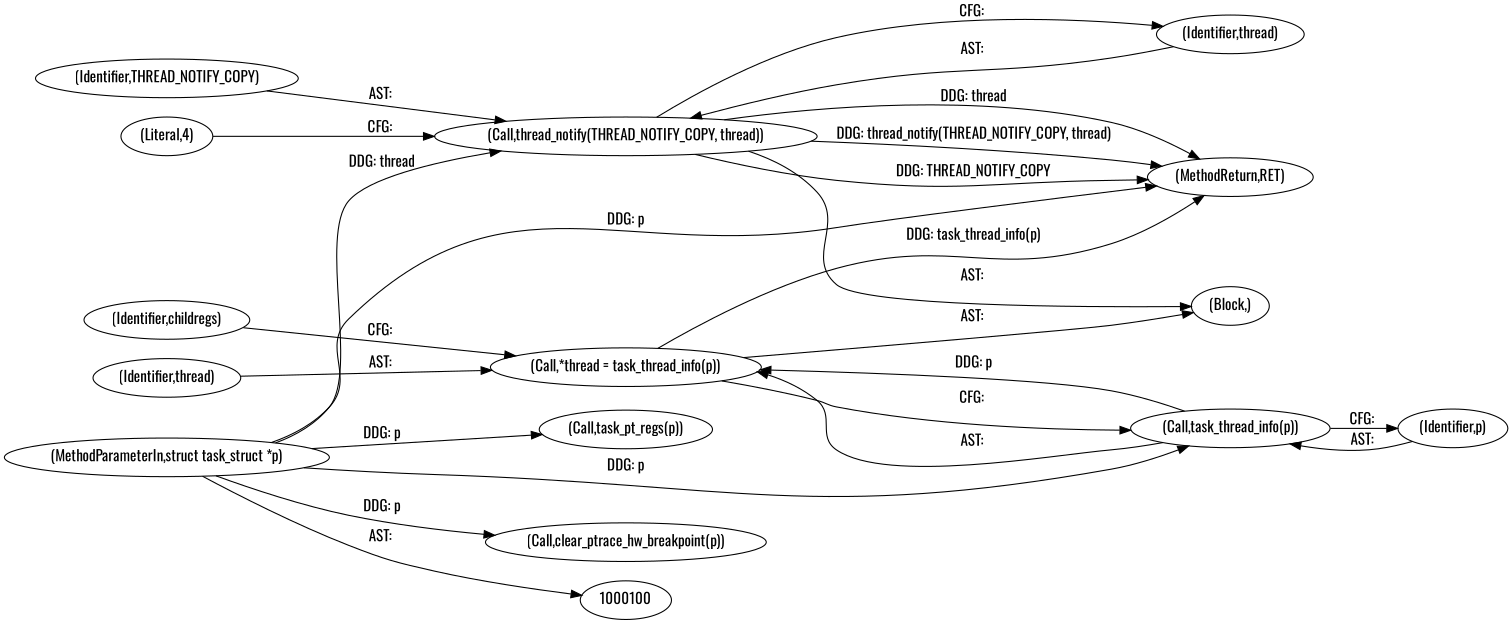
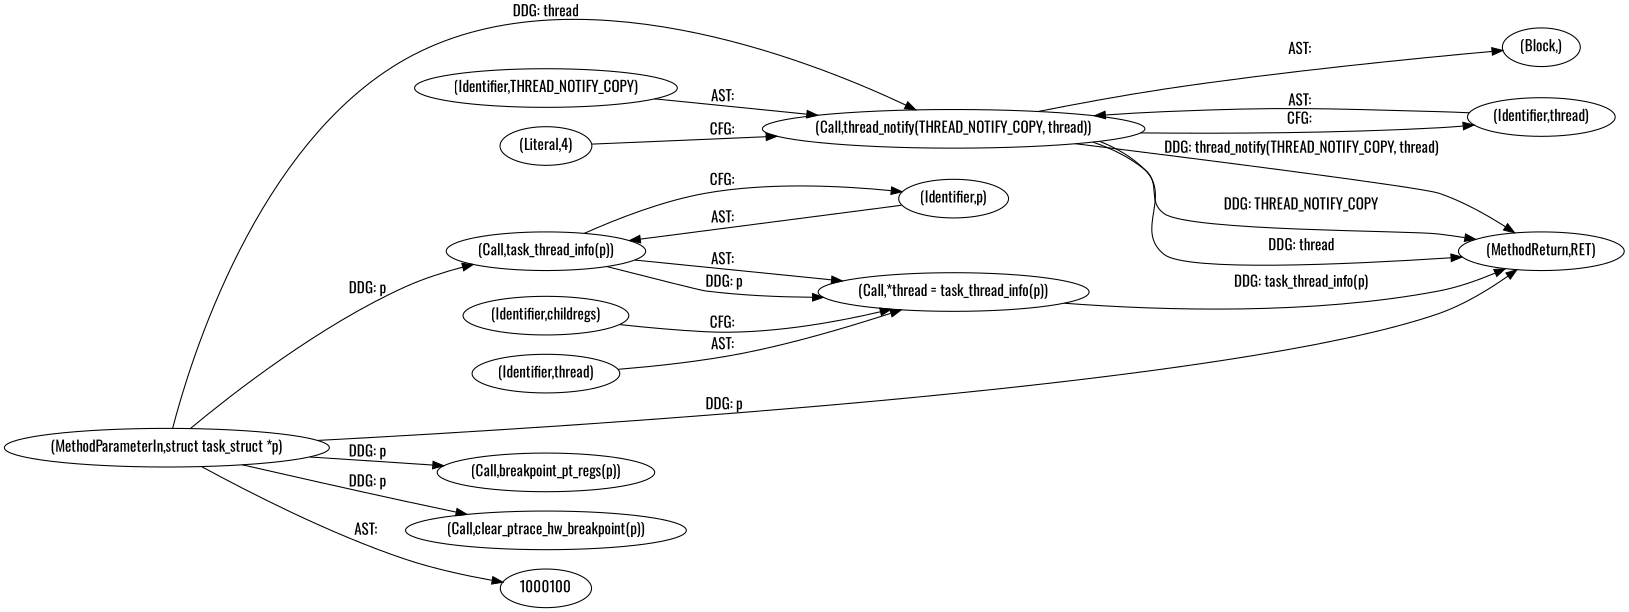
(963, 339) -> none
(919, 419) -> none
(626, 429) -> (546, 472)
